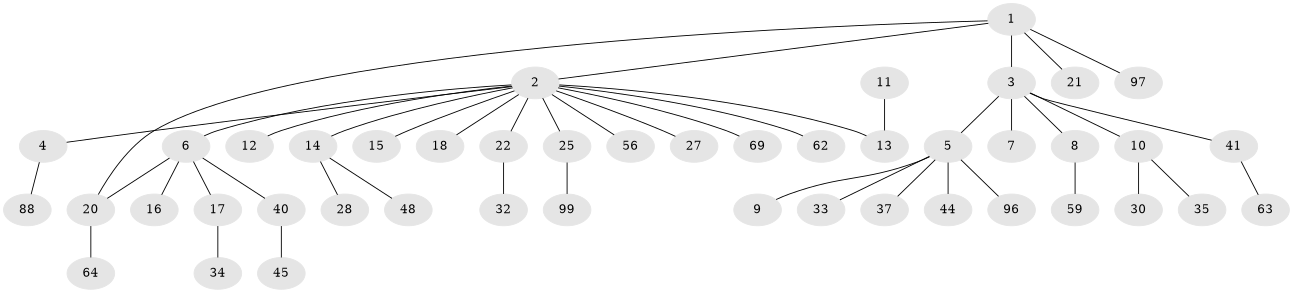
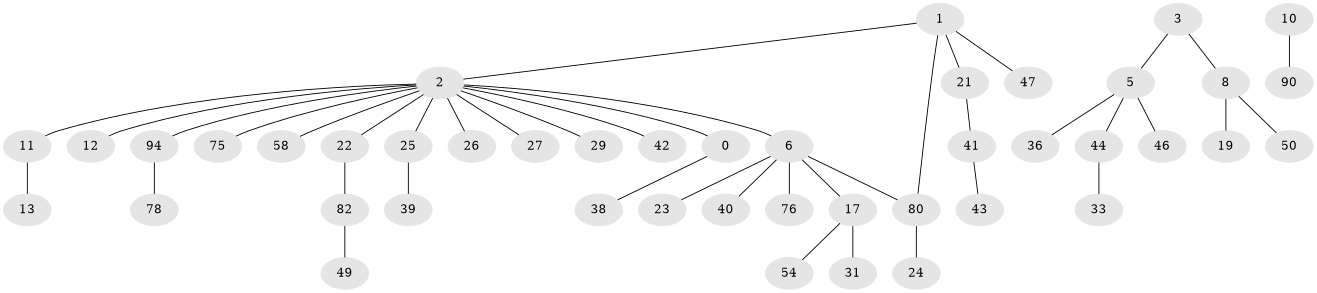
(1012, 51) -> none
(1139, 83) -> (1028, 83)
(715, 101) -> (229, 98)
(1075, 115) -> none
(1120, 118) -> (968, 115)
(43, 146) -> (726, 146)
(313, 146) -> (154, 146)
(377, 146) -> (218, 146)
(440, 146) -> (281, 146)
(631, 146) -> (472, 146)
(758, 146) -> (599, 146)
(821, 146) -> (662, 146)
(1012, 146) -> none
none -> (1226, 146)
(885, 178) -> (1099, 178)
(27, 210) -> (599, 210)
(91, 210) -> (916, 210)
(154, 210) -> (789, 210)
(345, 210) -> (154, 210)
(408, 210) -> none
(504, 210) -> (345, 210)
(567, 210) -> (408, 210)
none -> (662, 210)
(758, 210) -> none
(885, 210) -> (1035, 146)
(1012, 210) -> (1162, 146)
(1075, 210) -> (1289, 146)
(1139, 210) -> (1289, 83)
(1202, 210) -> none
(1266, 210) -> (980, 210)
(91, 273) -> (916, 273)
(218, 273) -> (789, 273)
(281, 273) -> none
none -> (345, 273)
none -> (853, 273)
